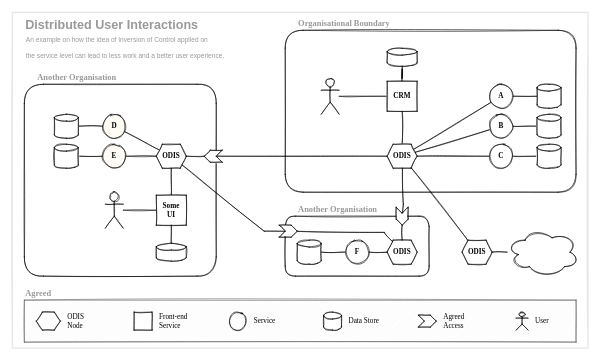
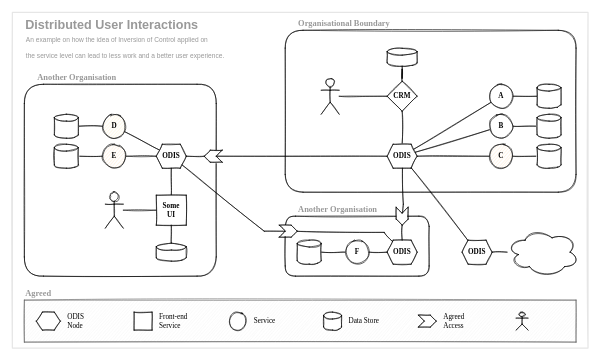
(402, 96) -> (402, 96)
(501, 156) -> (501, 156)
(552, 321) -> none
